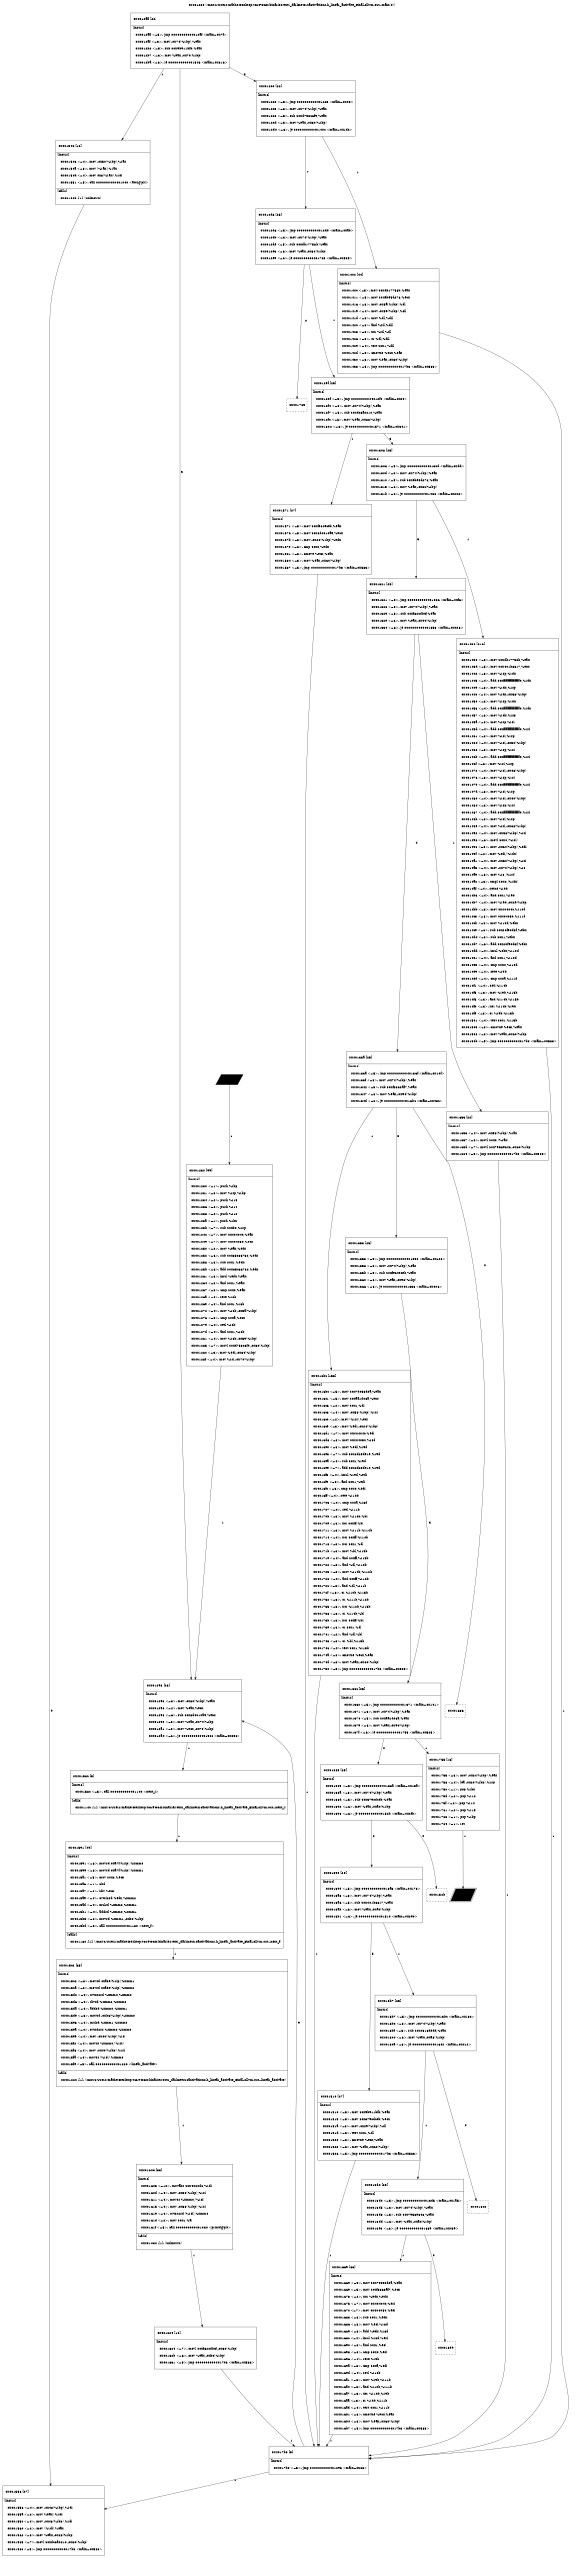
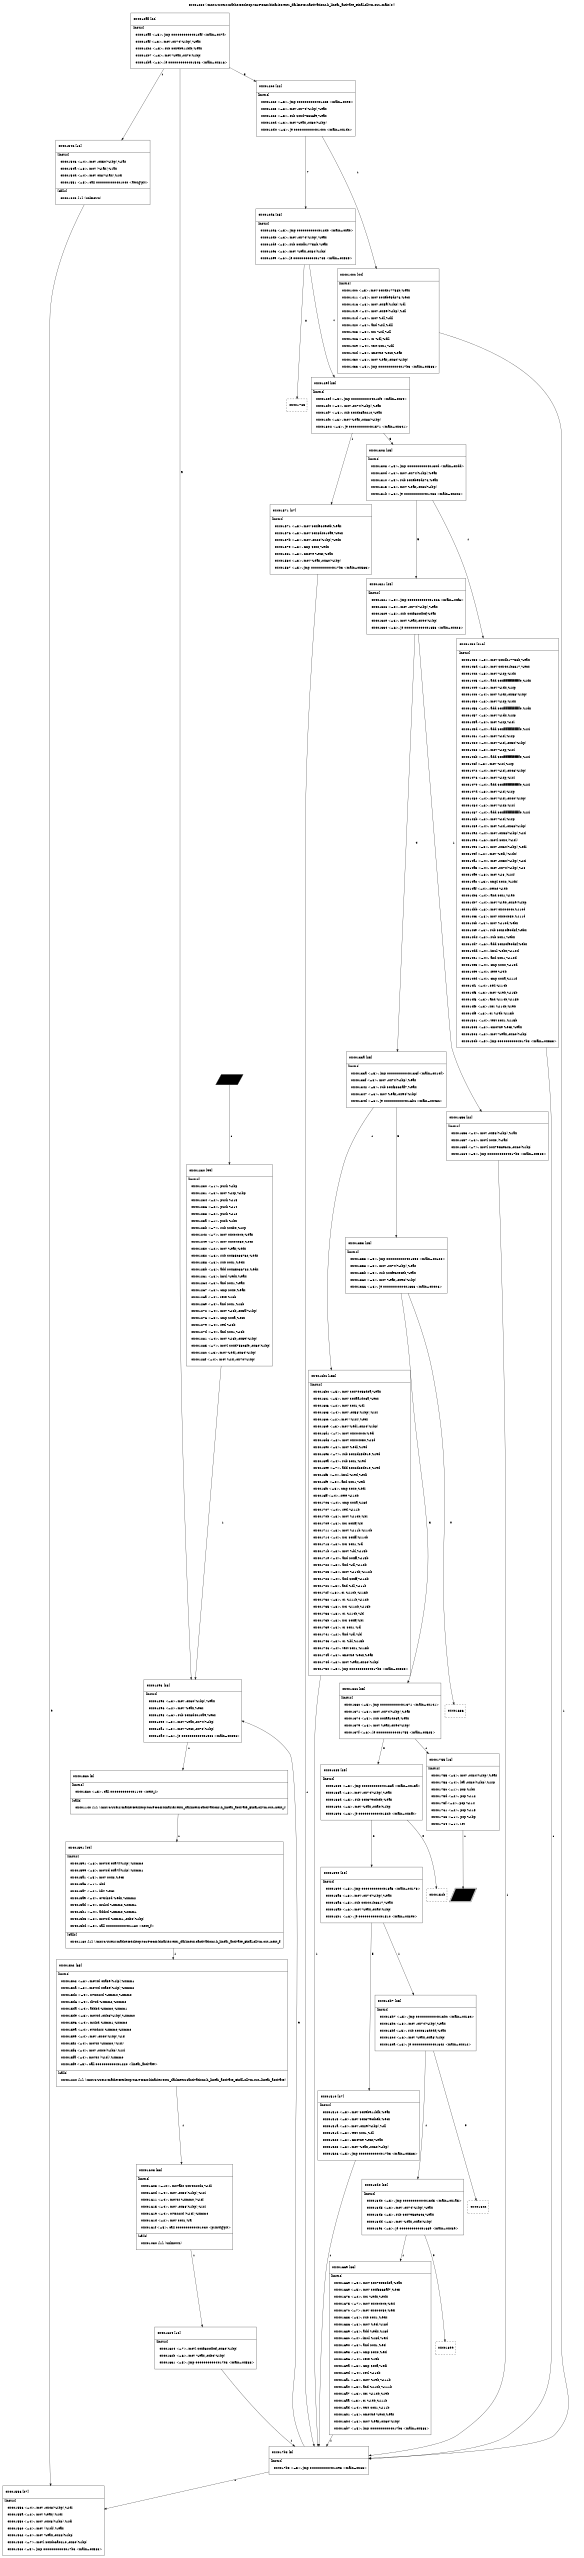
(484, 1399) -> (445, 1496)
